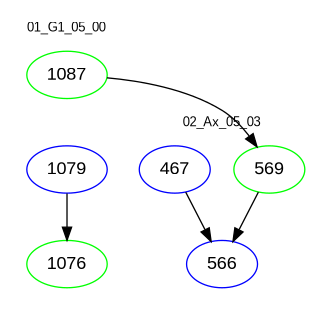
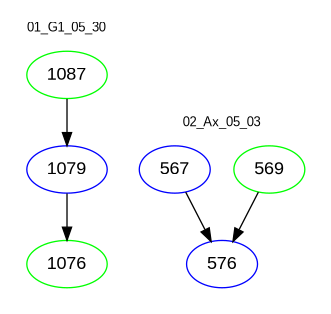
(67, 28) -> (67, 28)
(184, 93) -> (67, 116)
(175, 169) -> (175, 169)
(222, 264) -> (222, 264)
